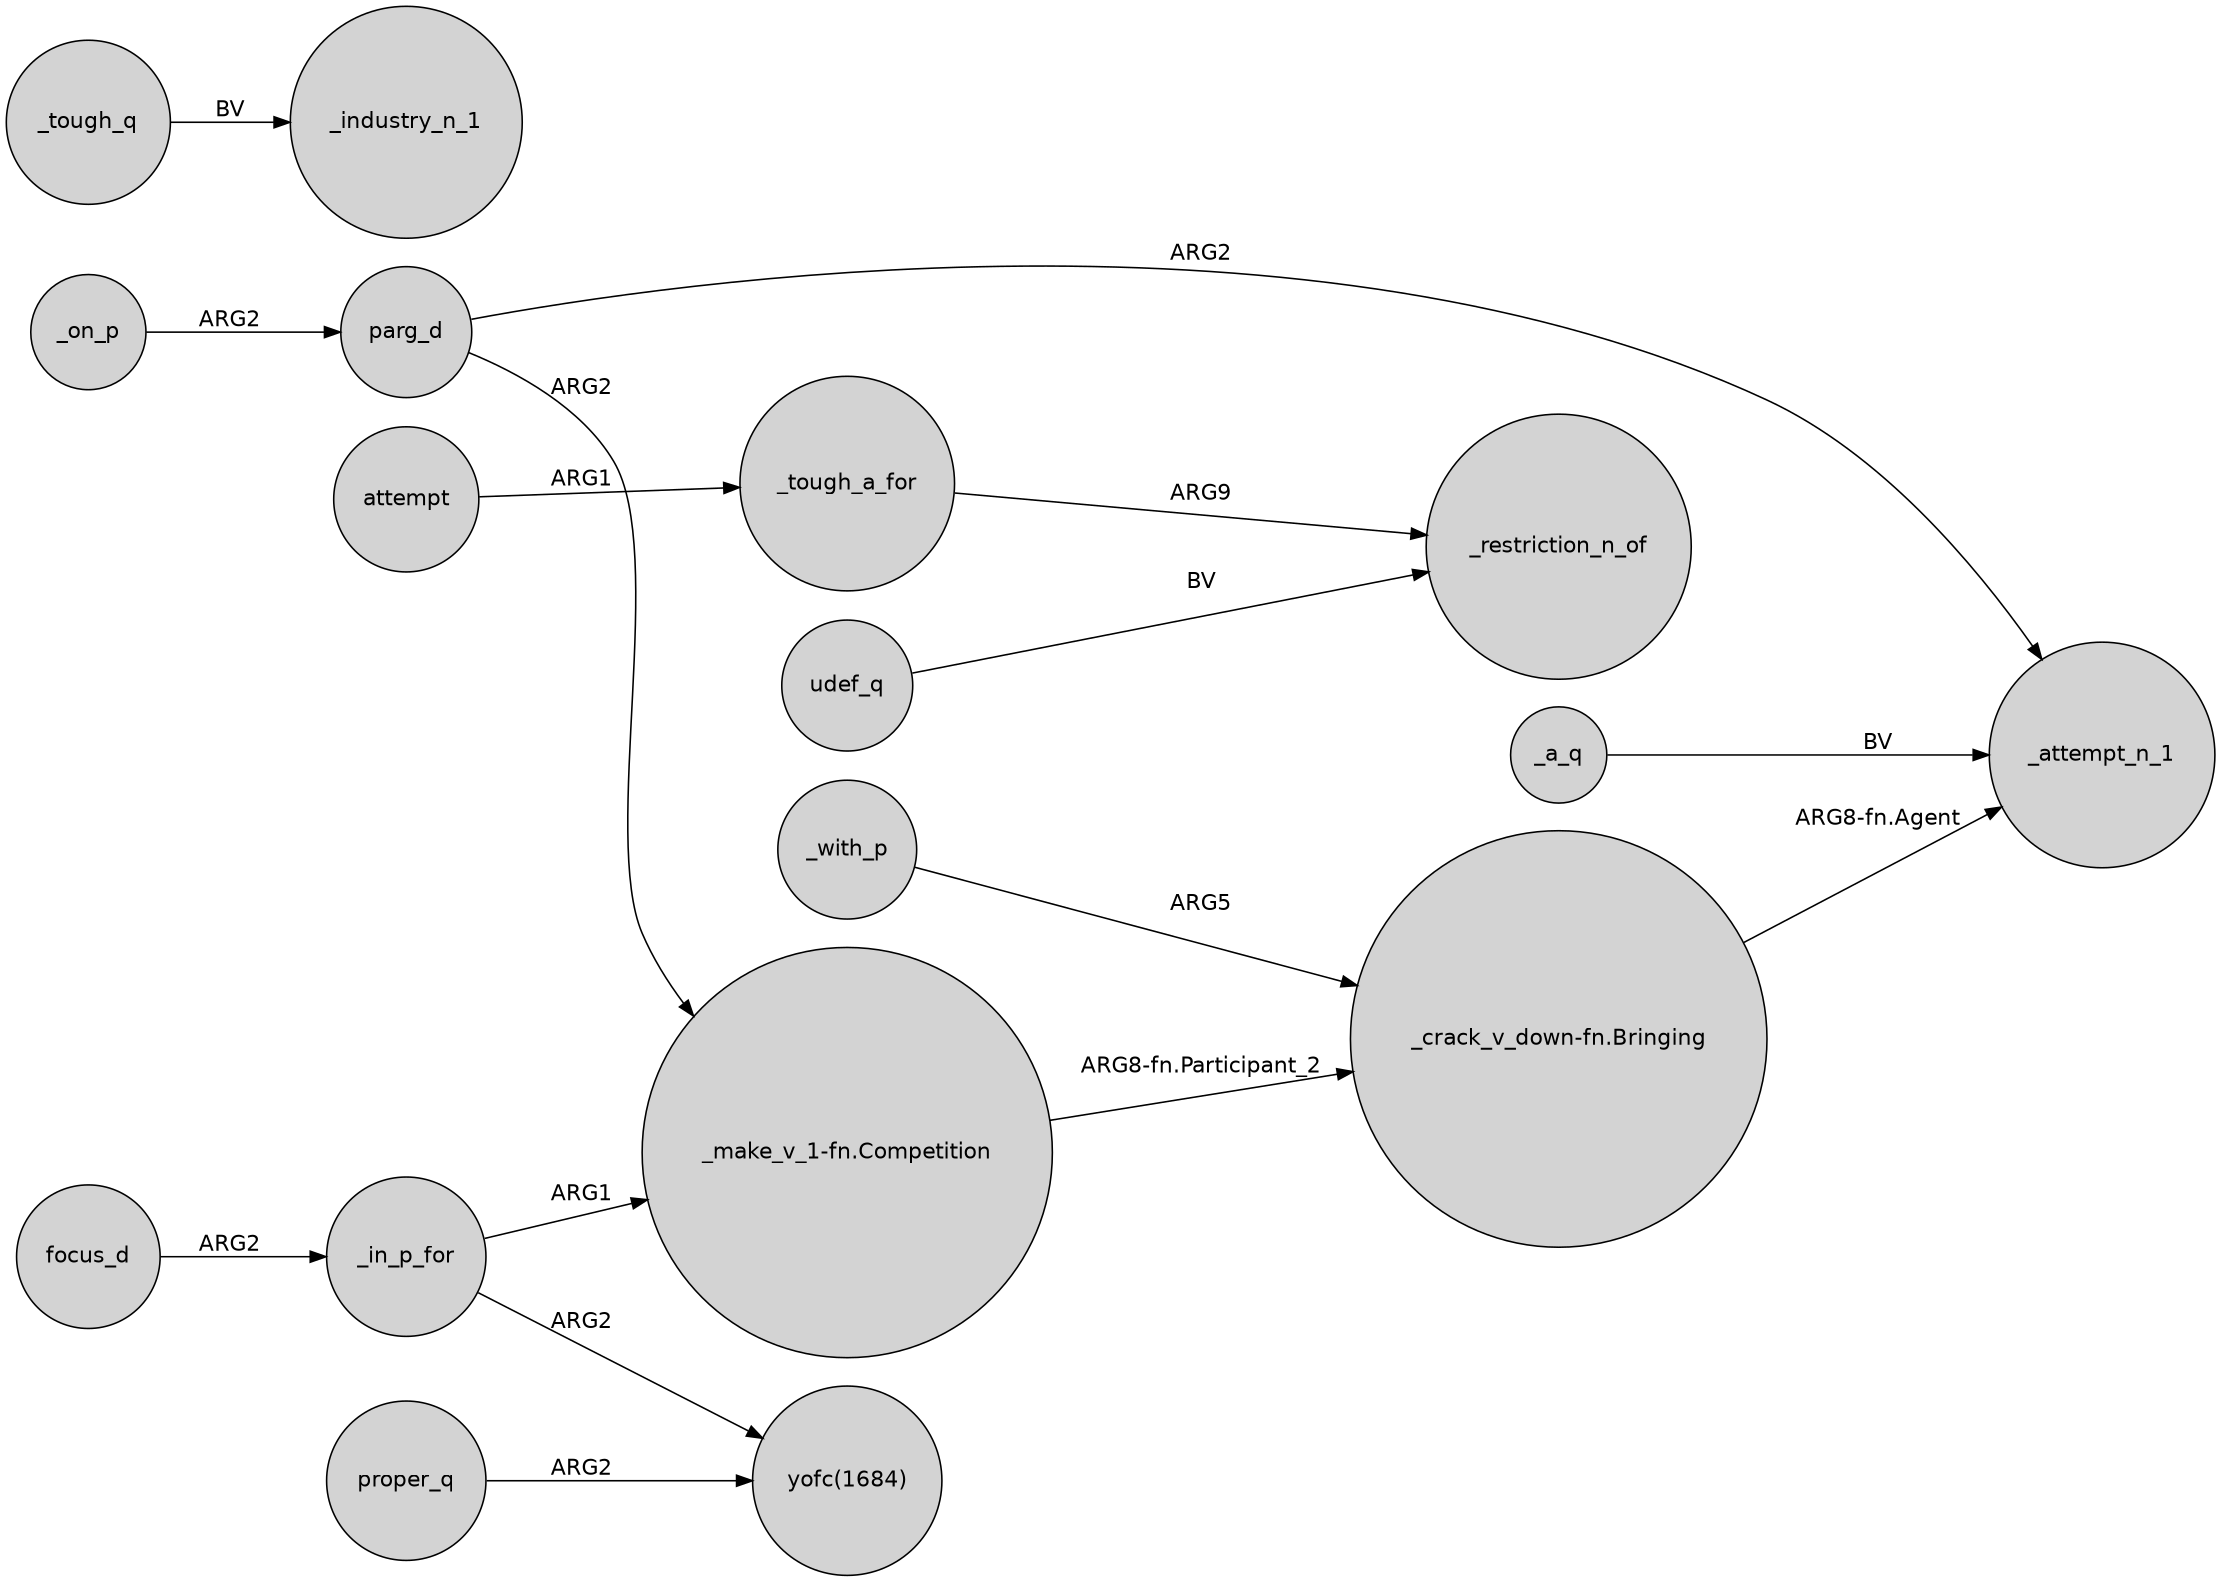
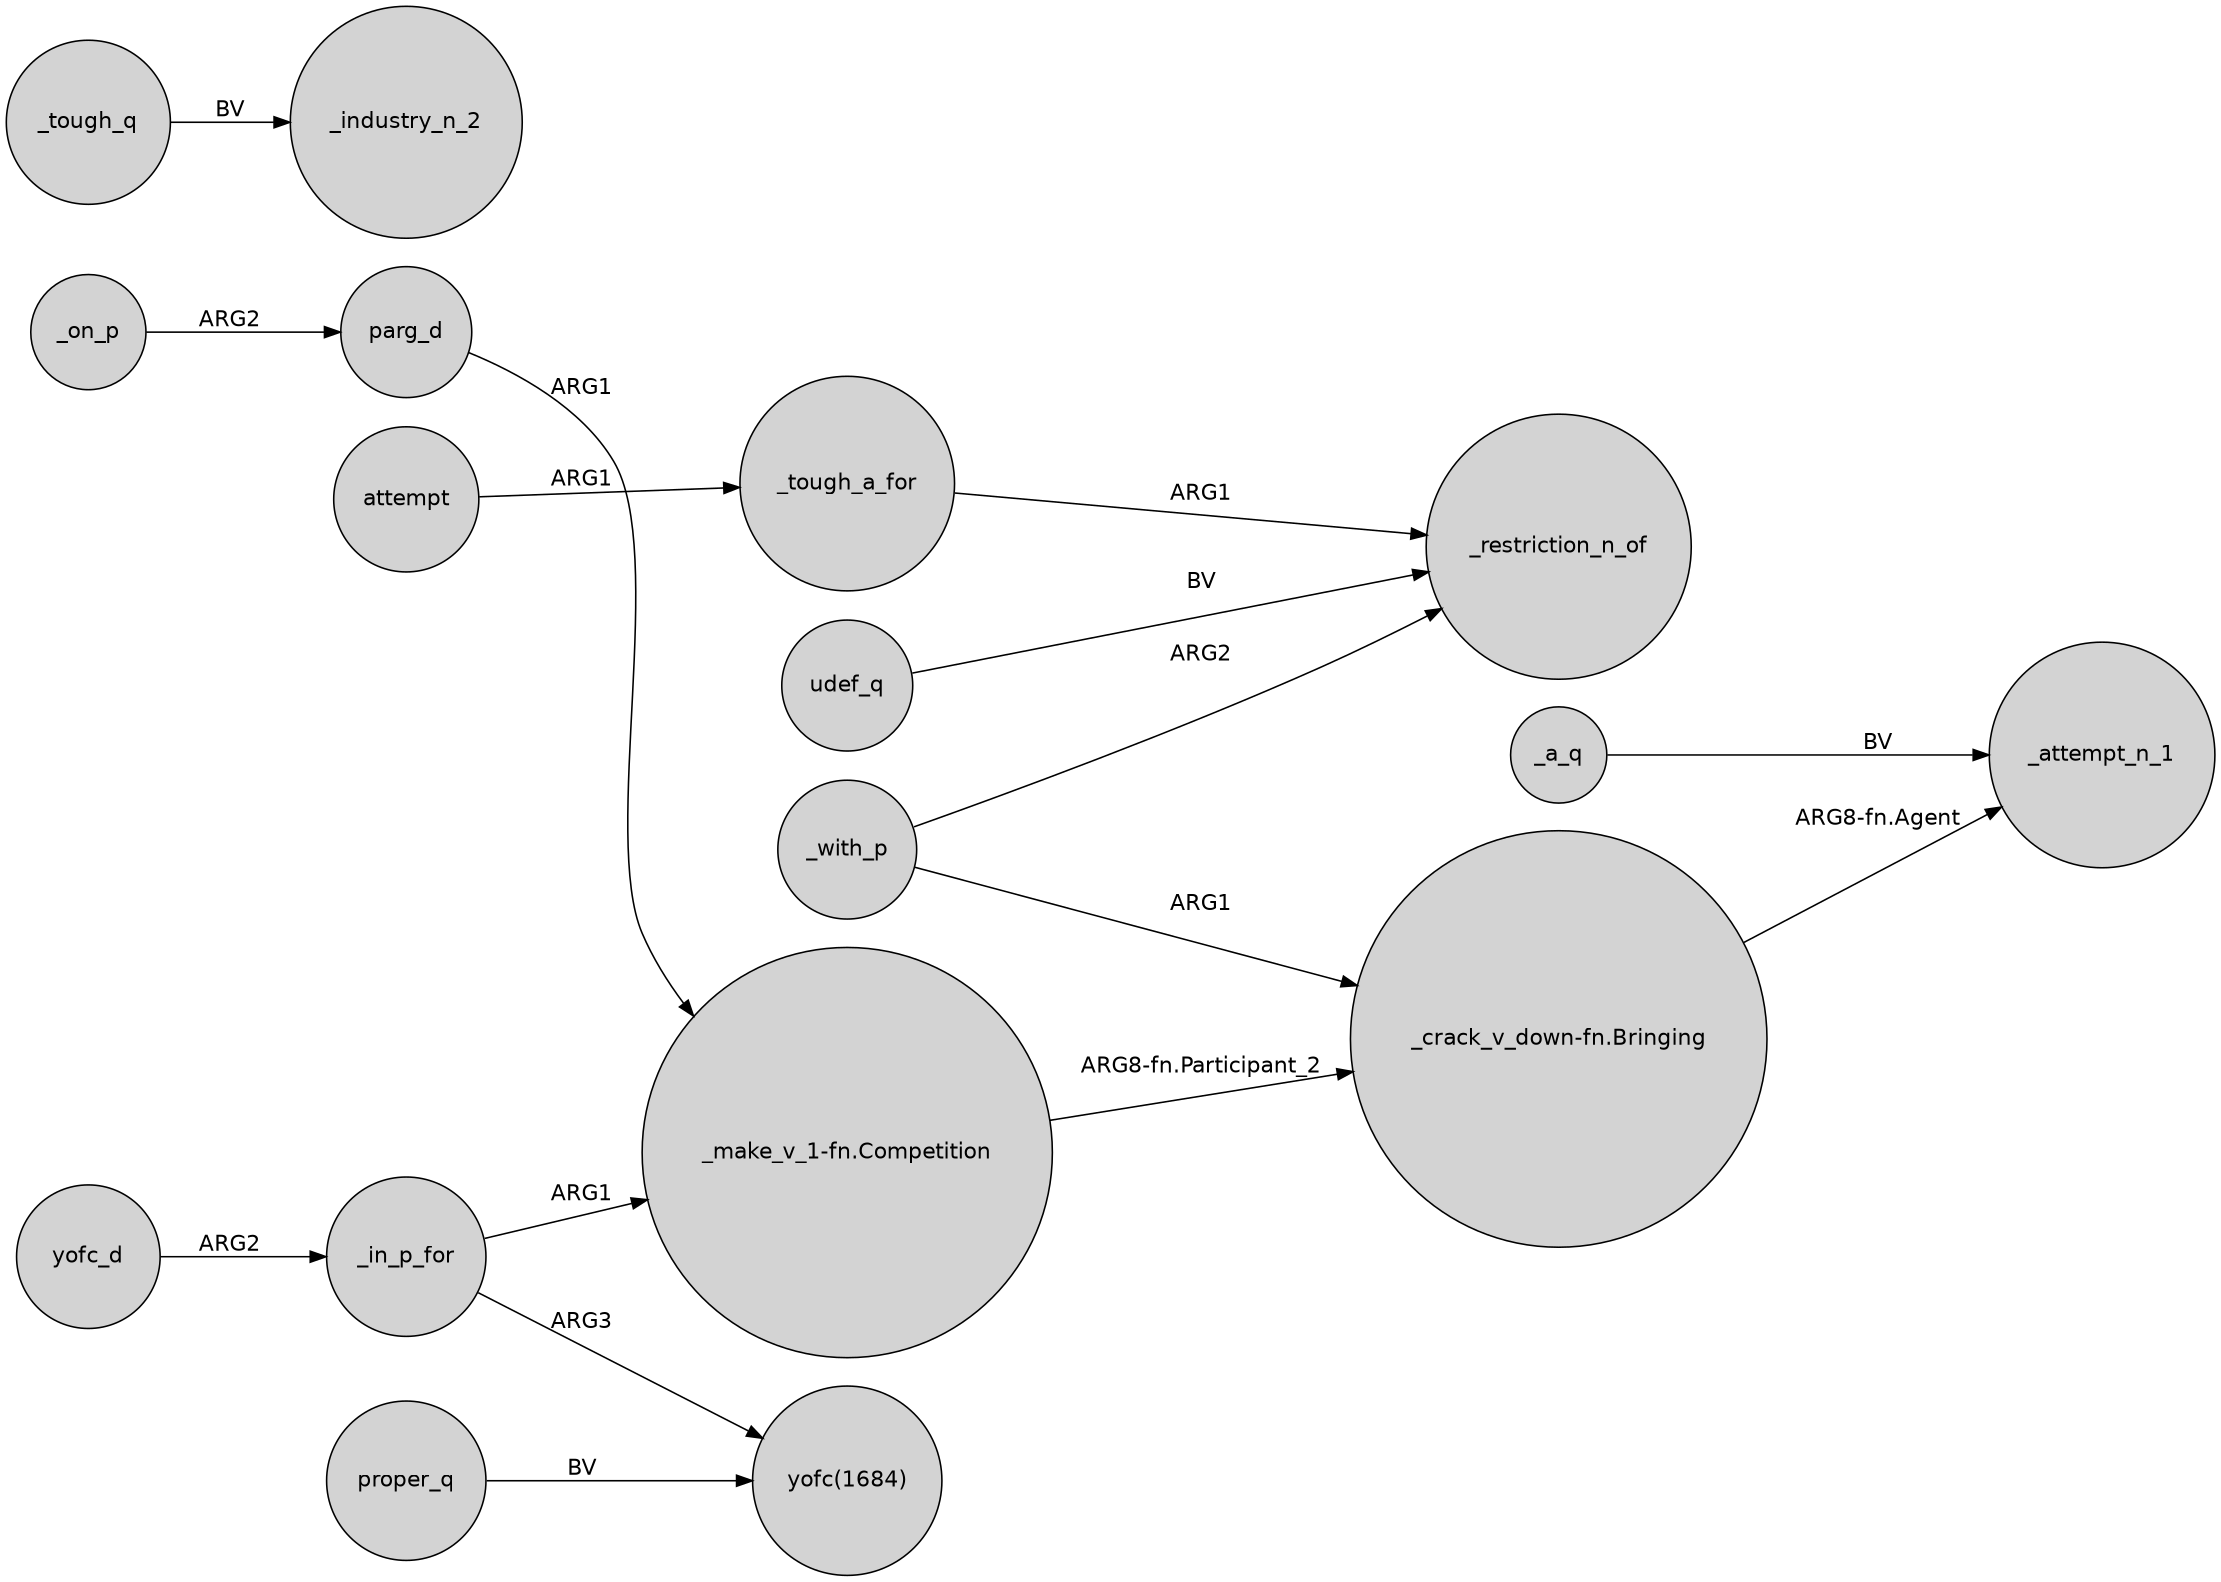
(406, 122) -> (406, 122)
(1309, 282) -> none
(582, 388) -> (582, 388)
(1201, 494) -> (1201, 494)
none -> (1174, 729)
(1201, 904) -> (1201, 904)
(88, 1257) -> (88, 1257)
(582, 1322) -> (582, 1322)
(582, 1469) -> (582, 1469)
